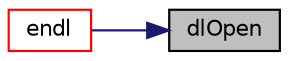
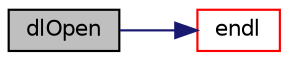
(119, 30) -> (148, 30)
